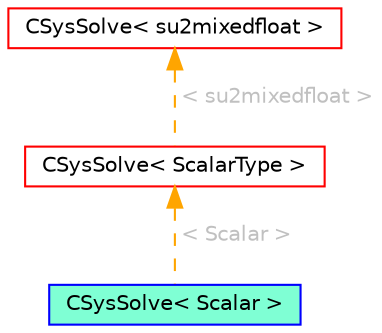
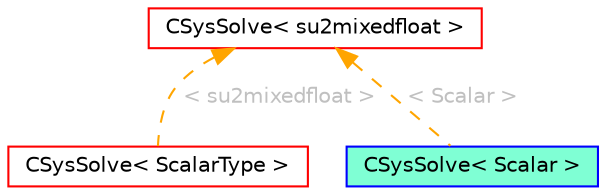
(175, 246) -> (402, 104)
